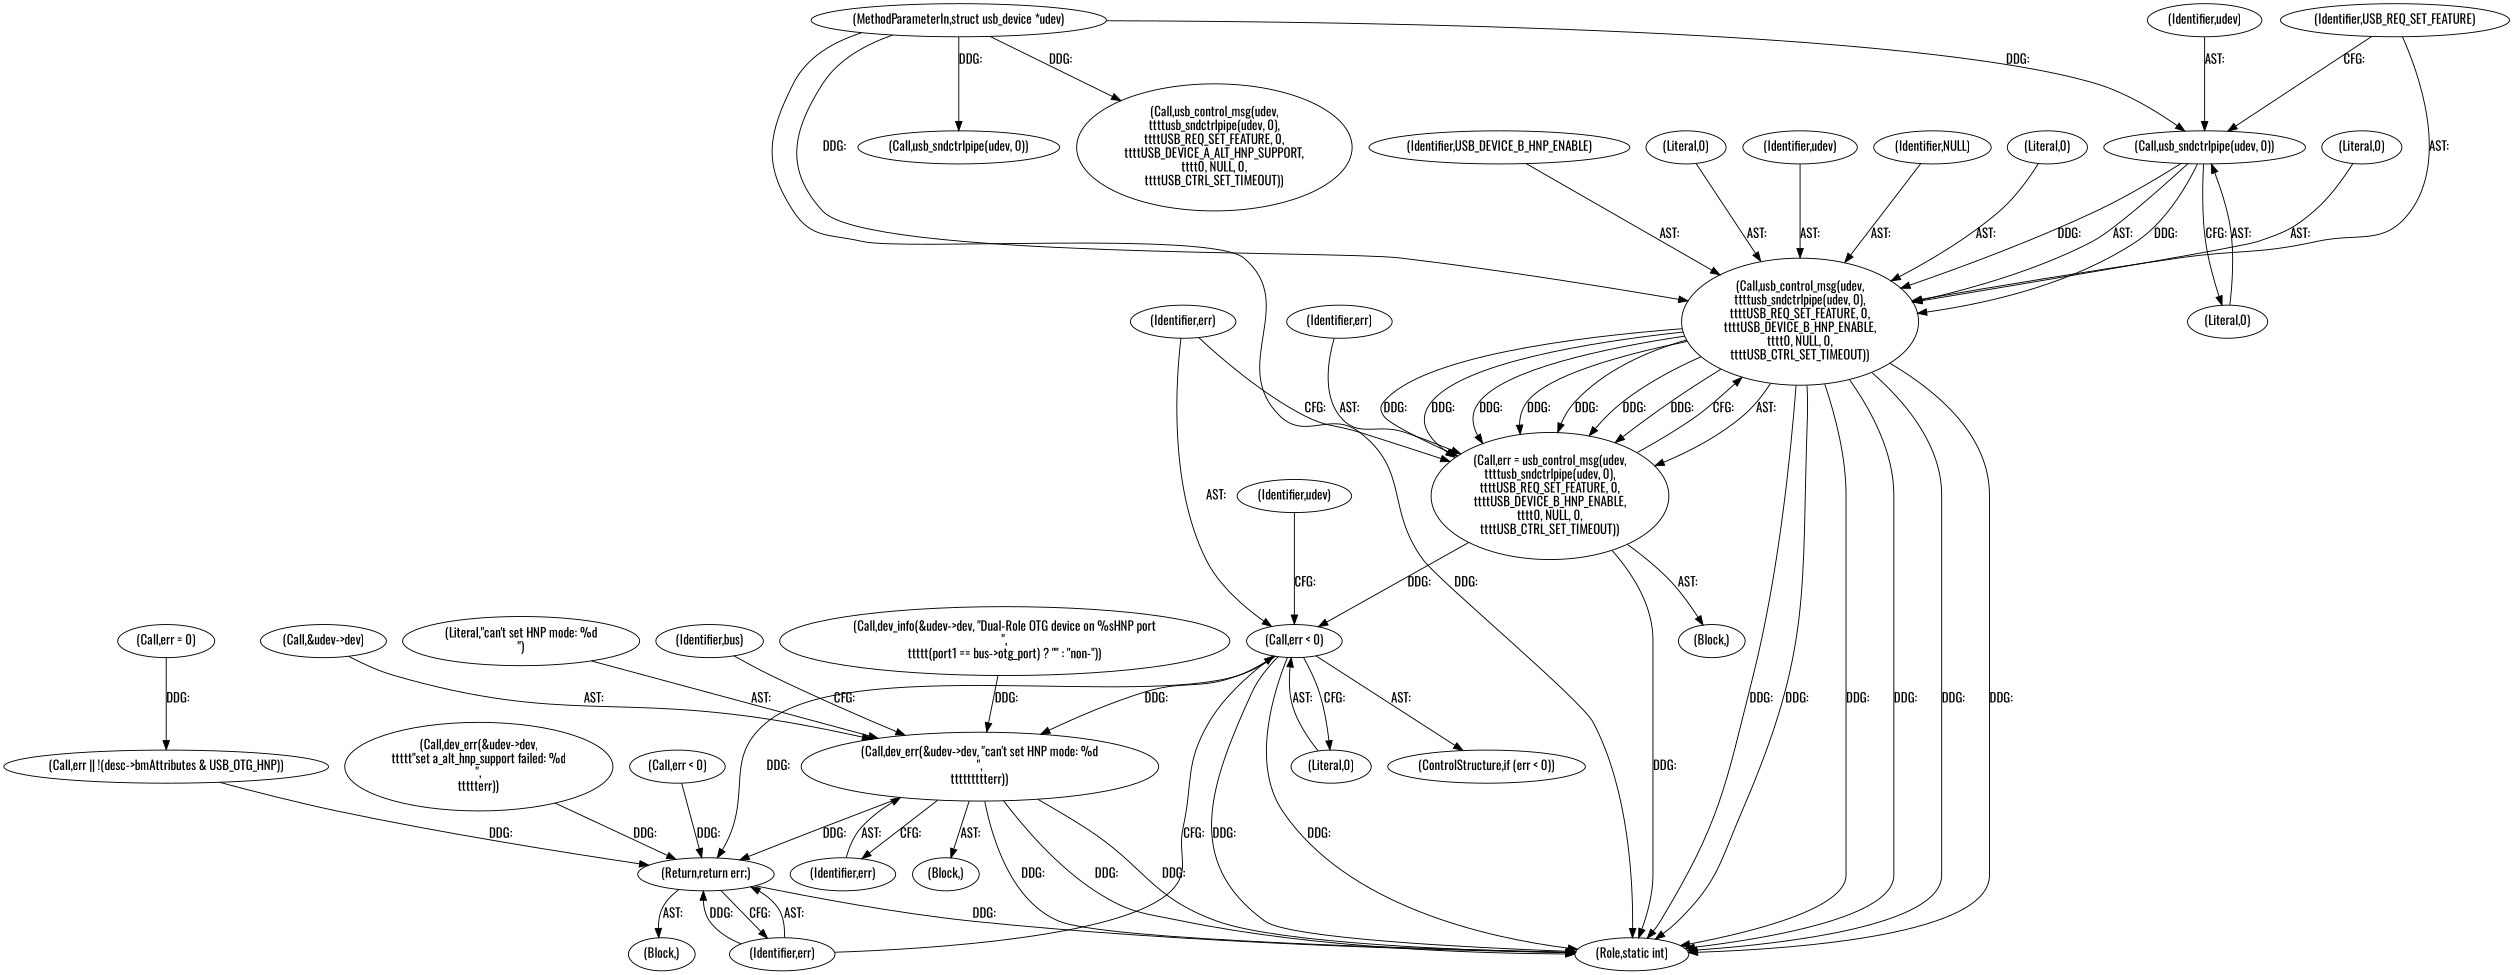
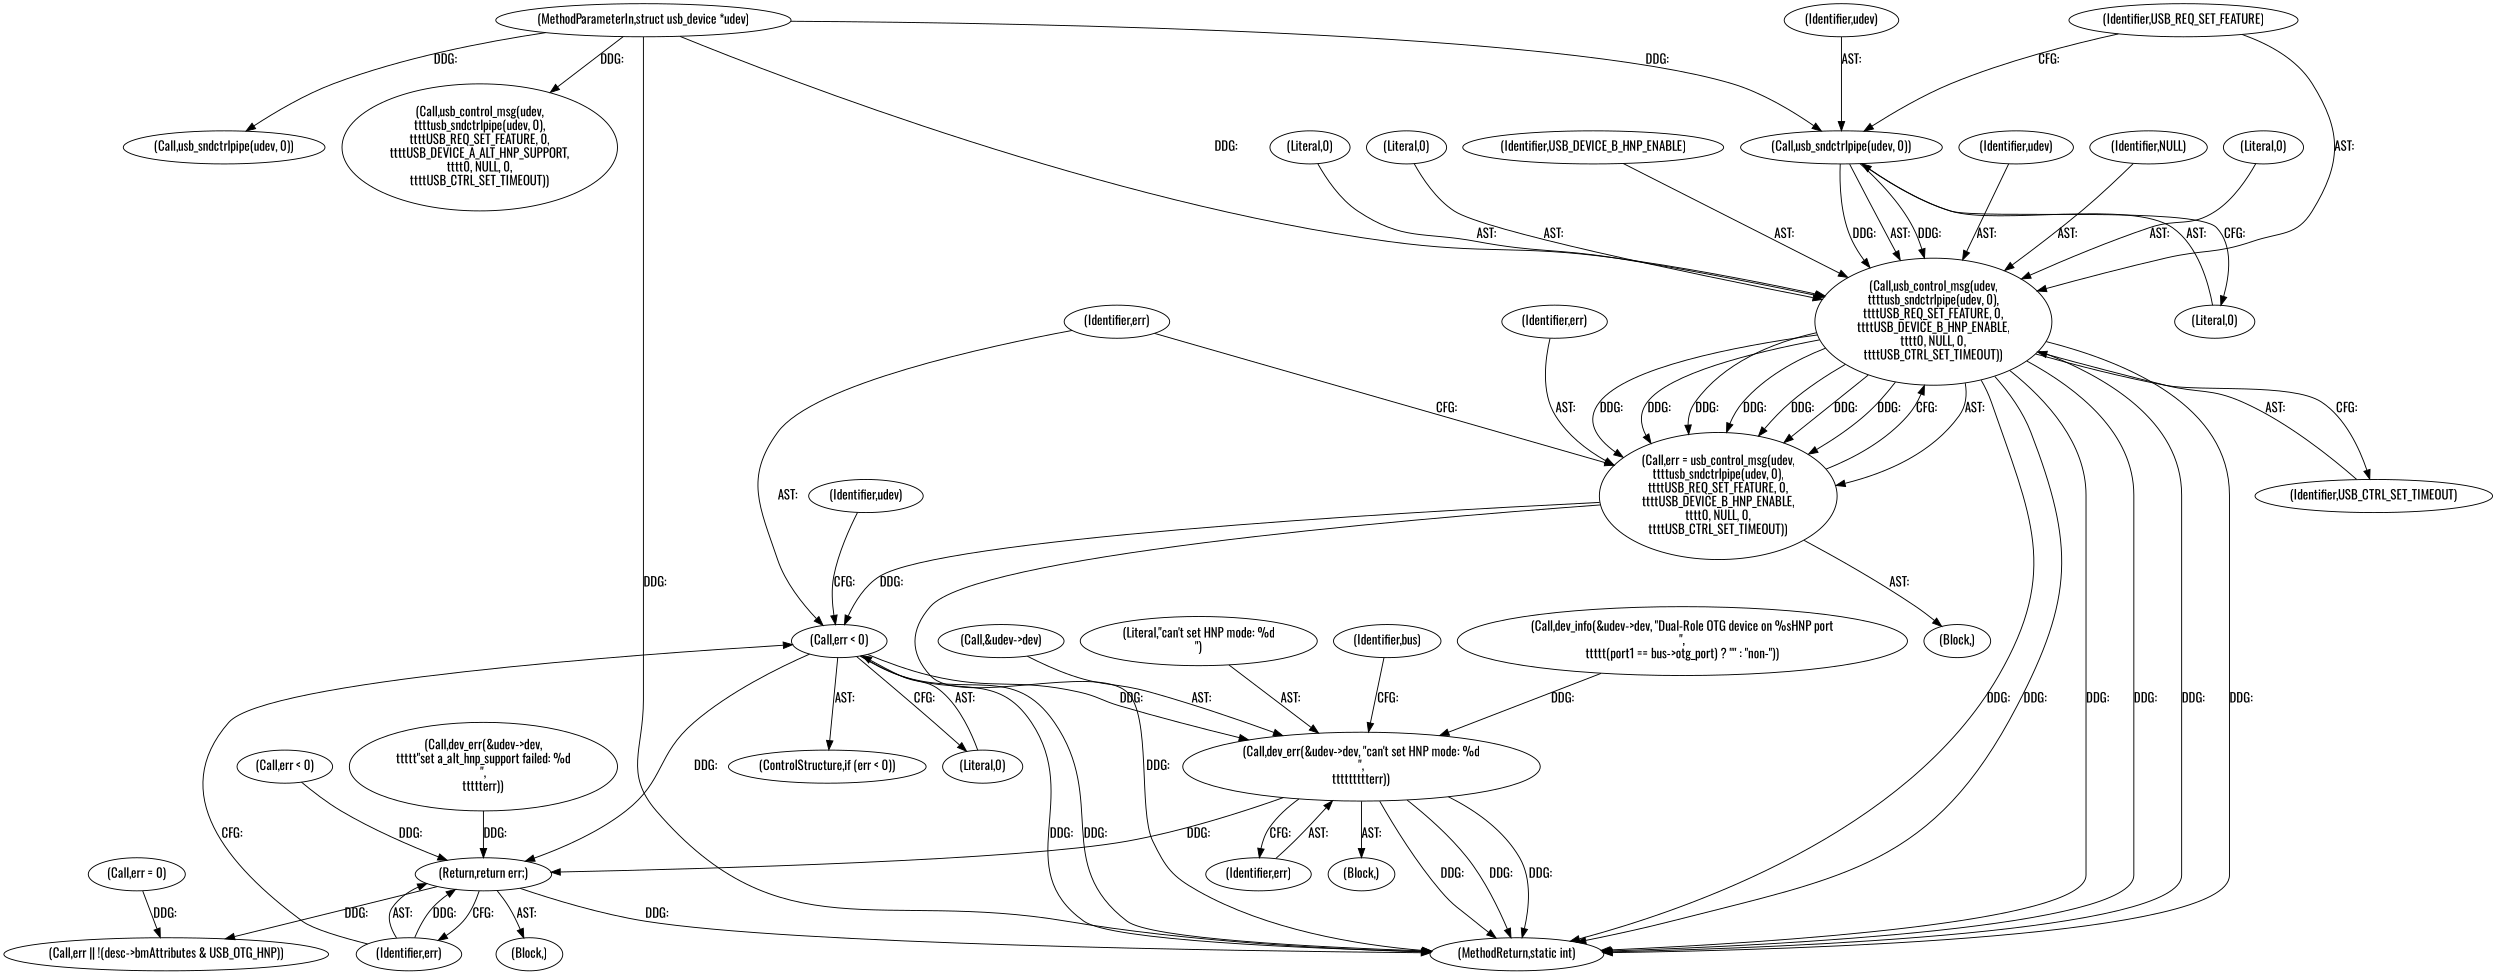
none -> (2374, 496)
(428, 829) -> (336, 912)
(1632, 954) -> (1517, 954)
